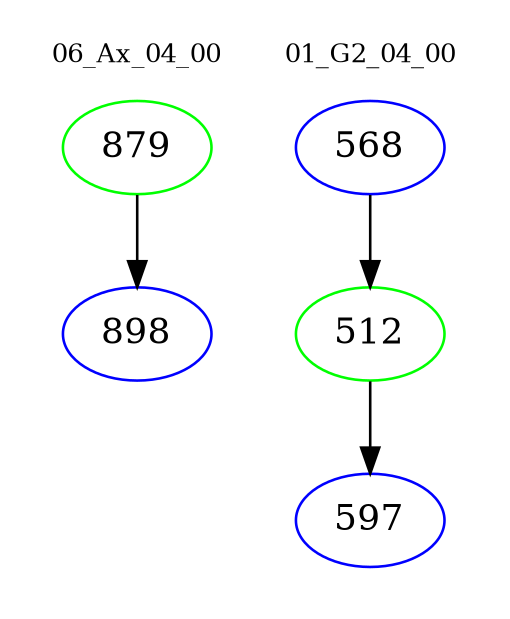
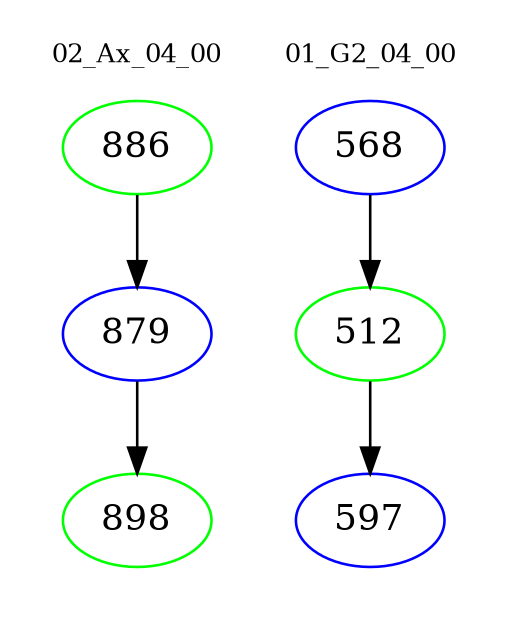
(137, 56) -> (137, 56)
none -> (137, 148)
(137, 148) -> (137, 334)
(137, 334) -> (137, 520)
